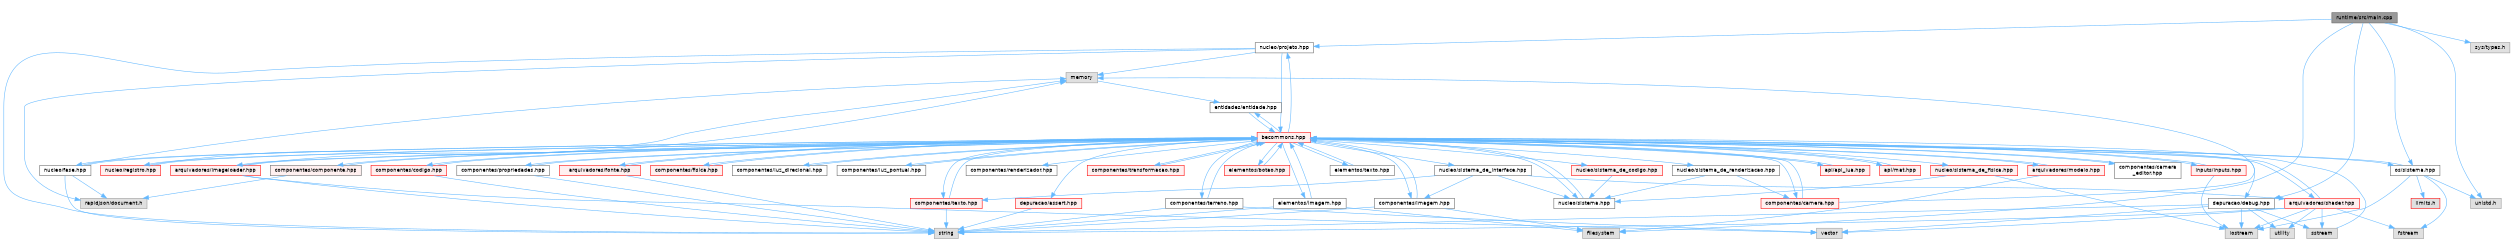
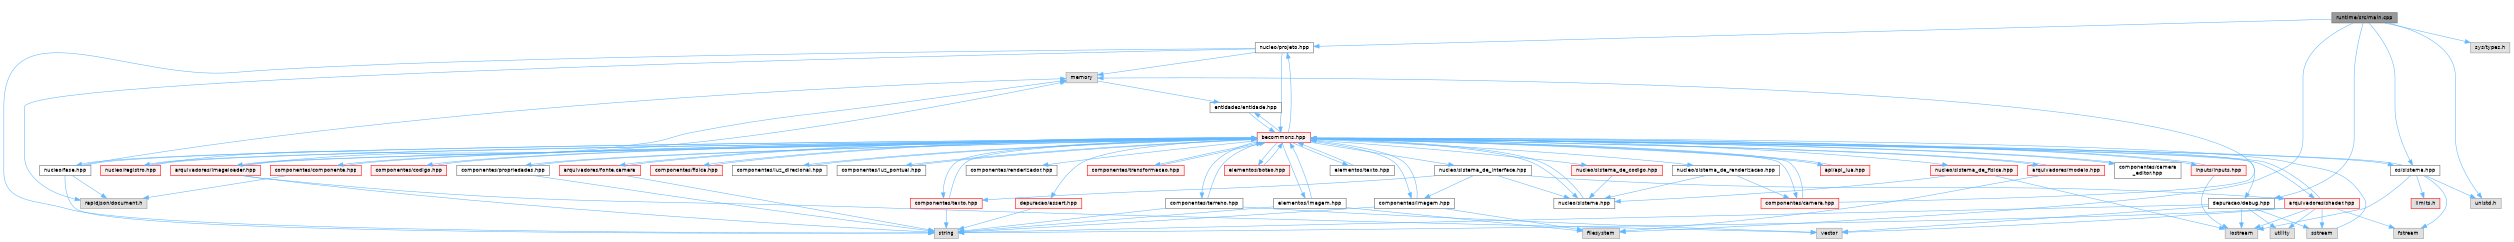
(316, 171) -> (316, 171)
(600, 171) -> (600, 171)
(1900, 171) -> none
(681, 208) -> none
